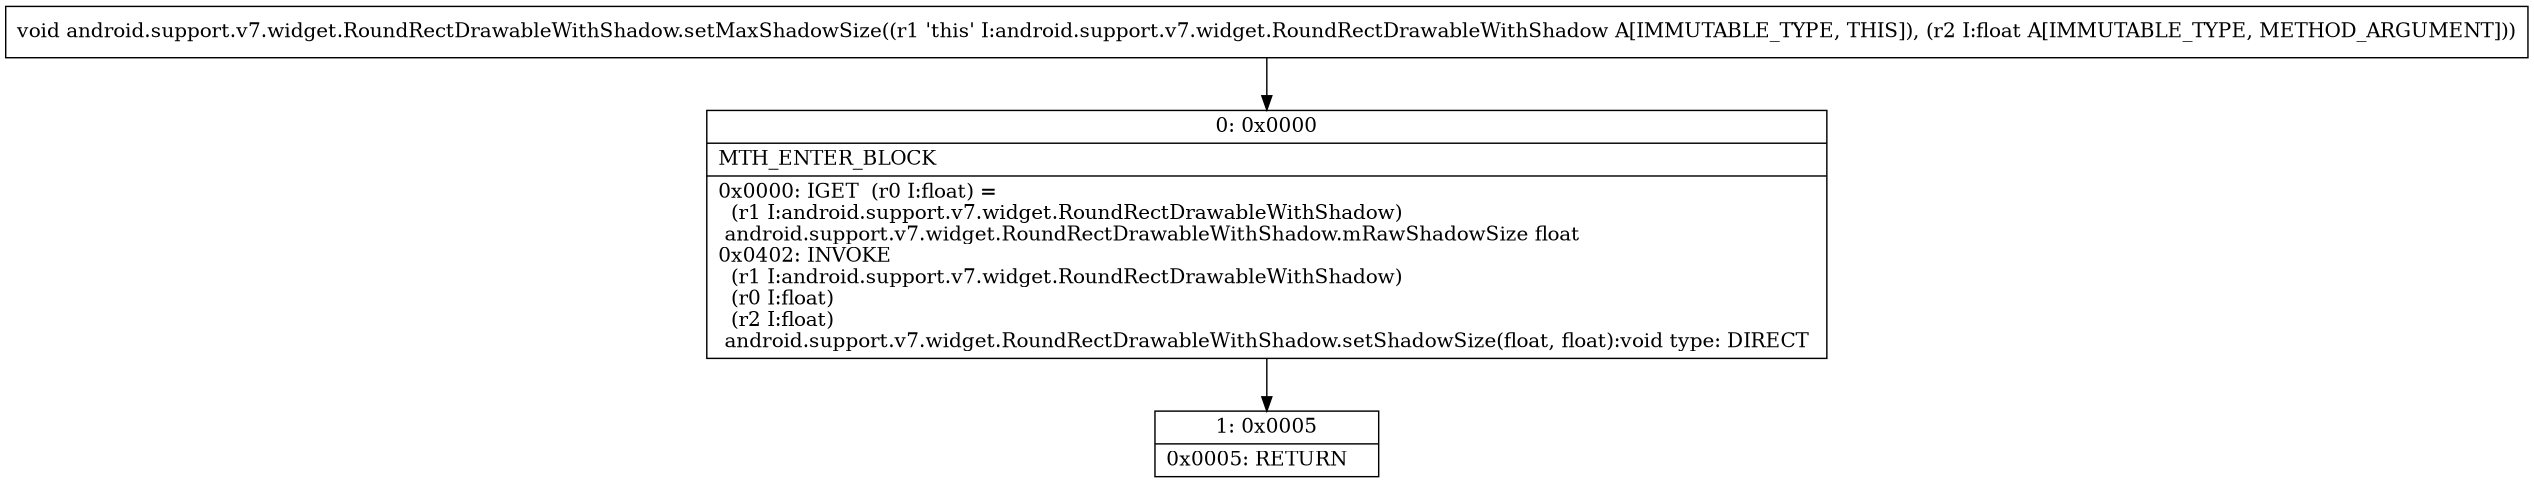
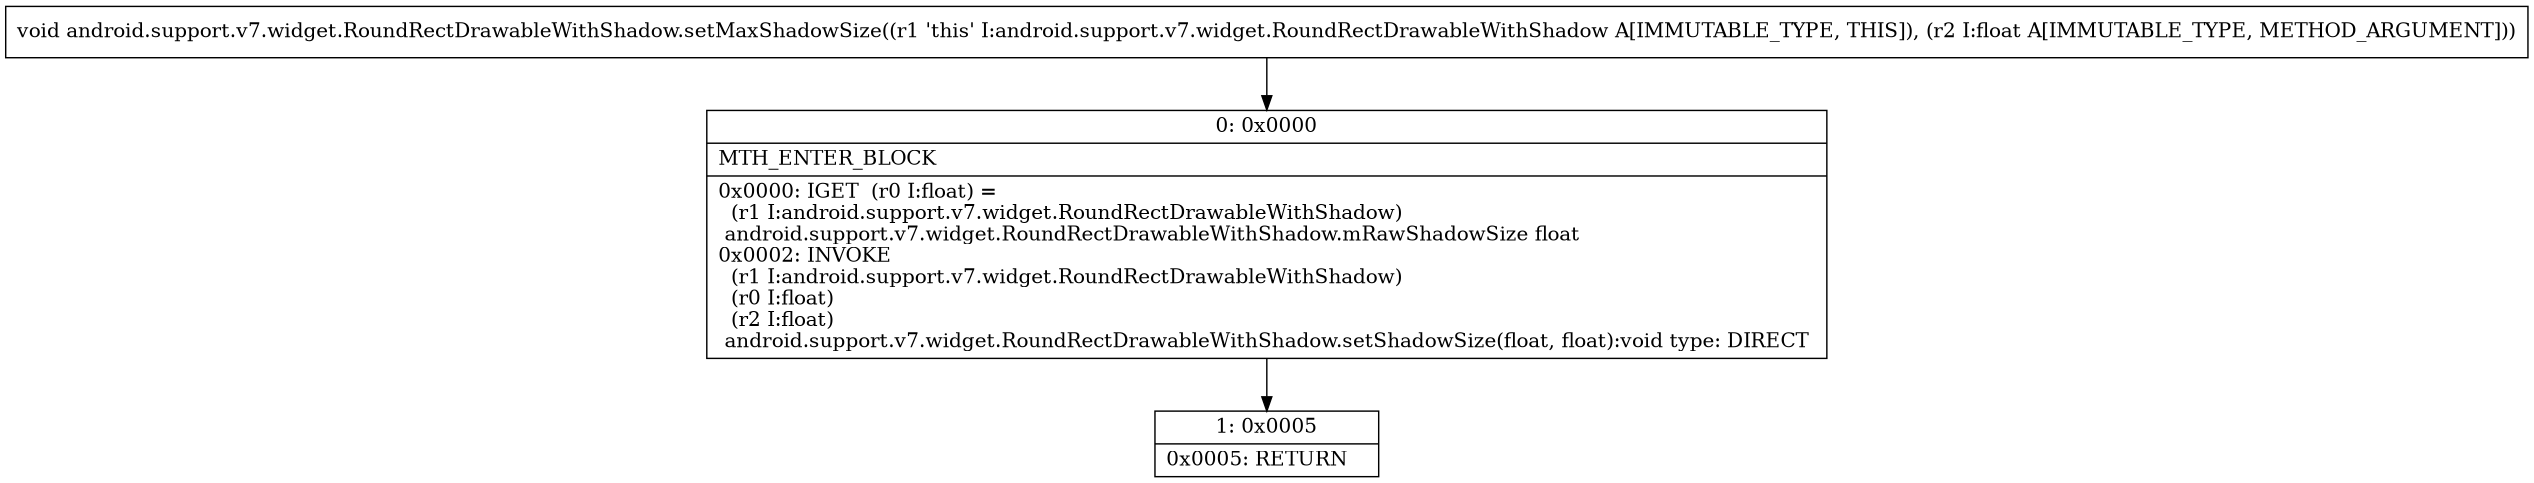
(812, 256) -> (812, 256)
